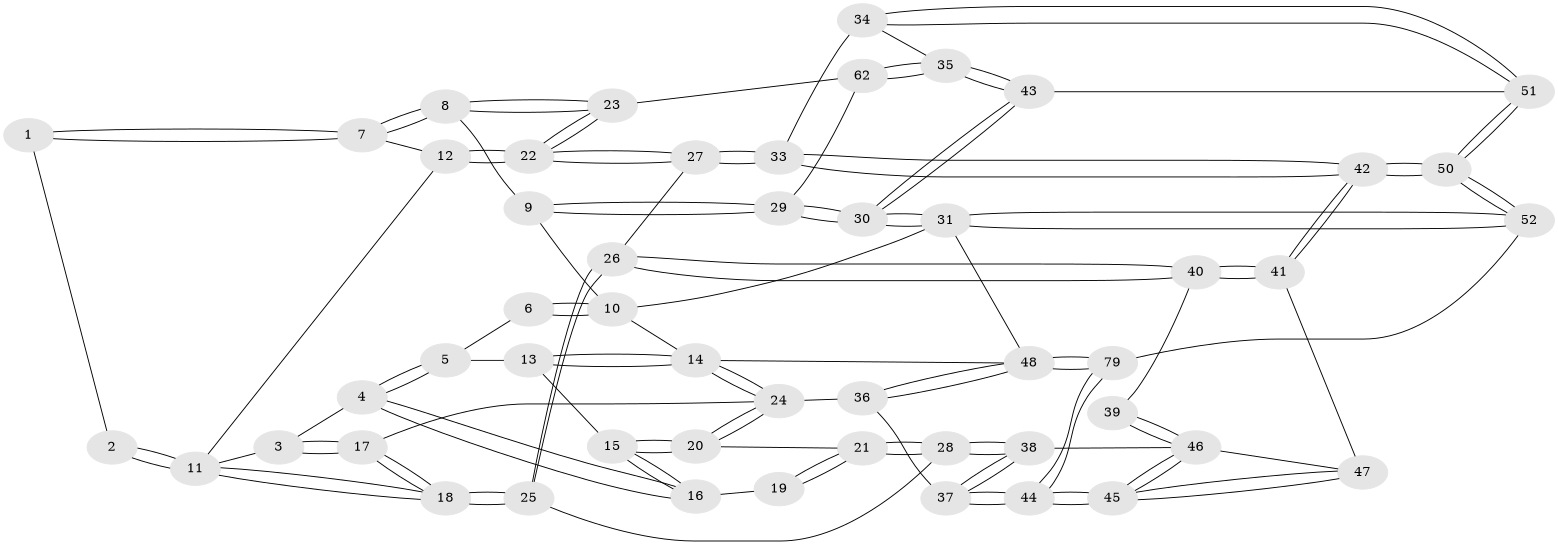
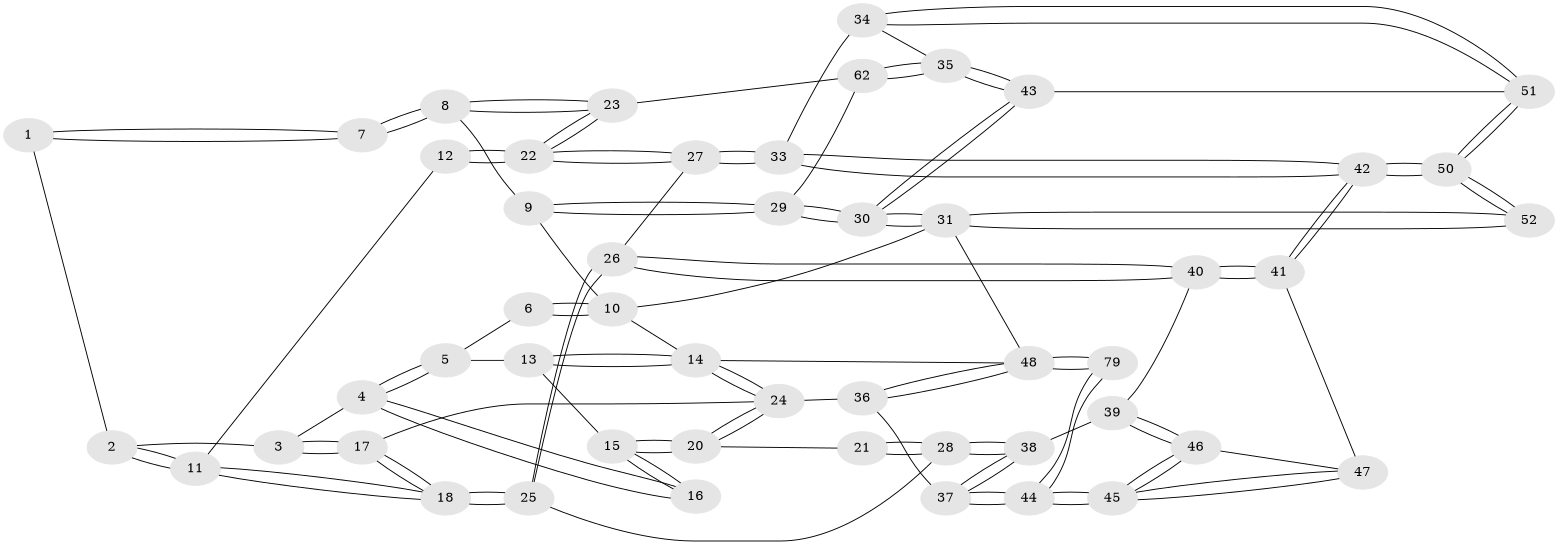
(404, 146) -> none
(1345, 339) -> none
(1113, 448) -> (1062, 435)
(237, 458) -> (195, 443)
(779, 489) -> none
